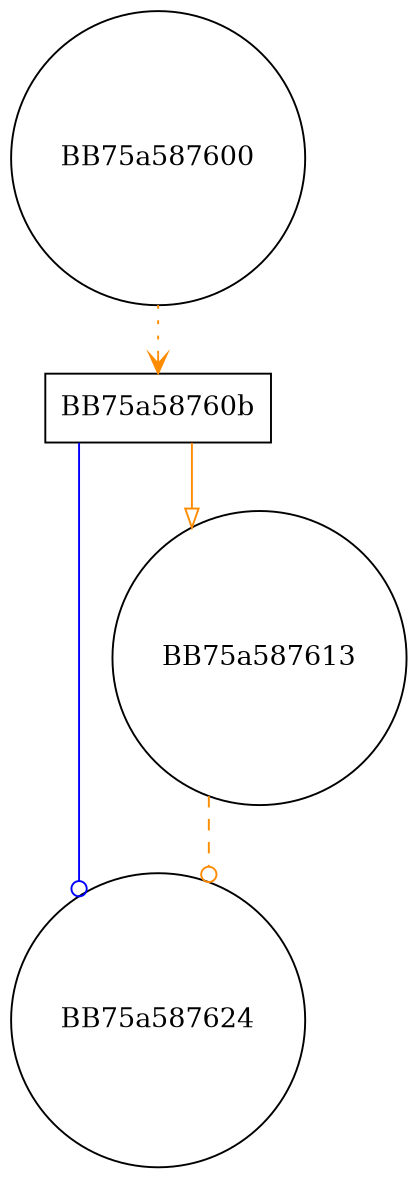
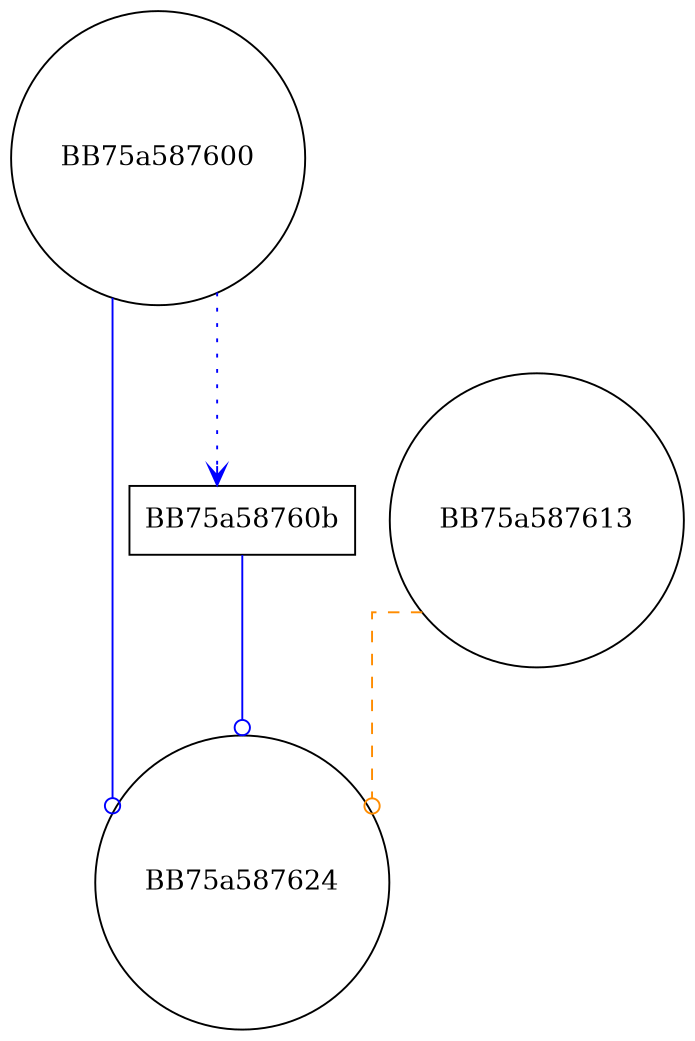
(158, 330) -> (217, 379)
(192, 476) -> none
none -> (113, 548)
